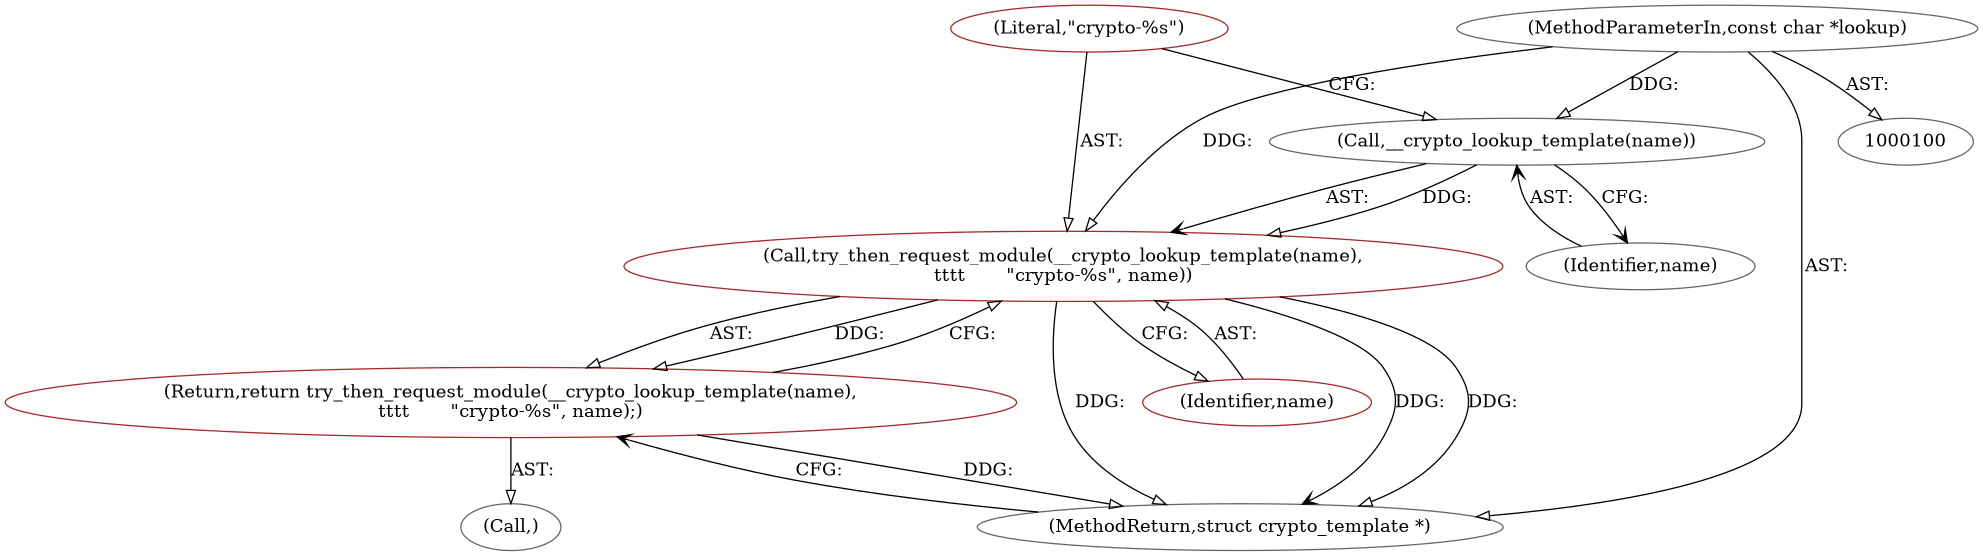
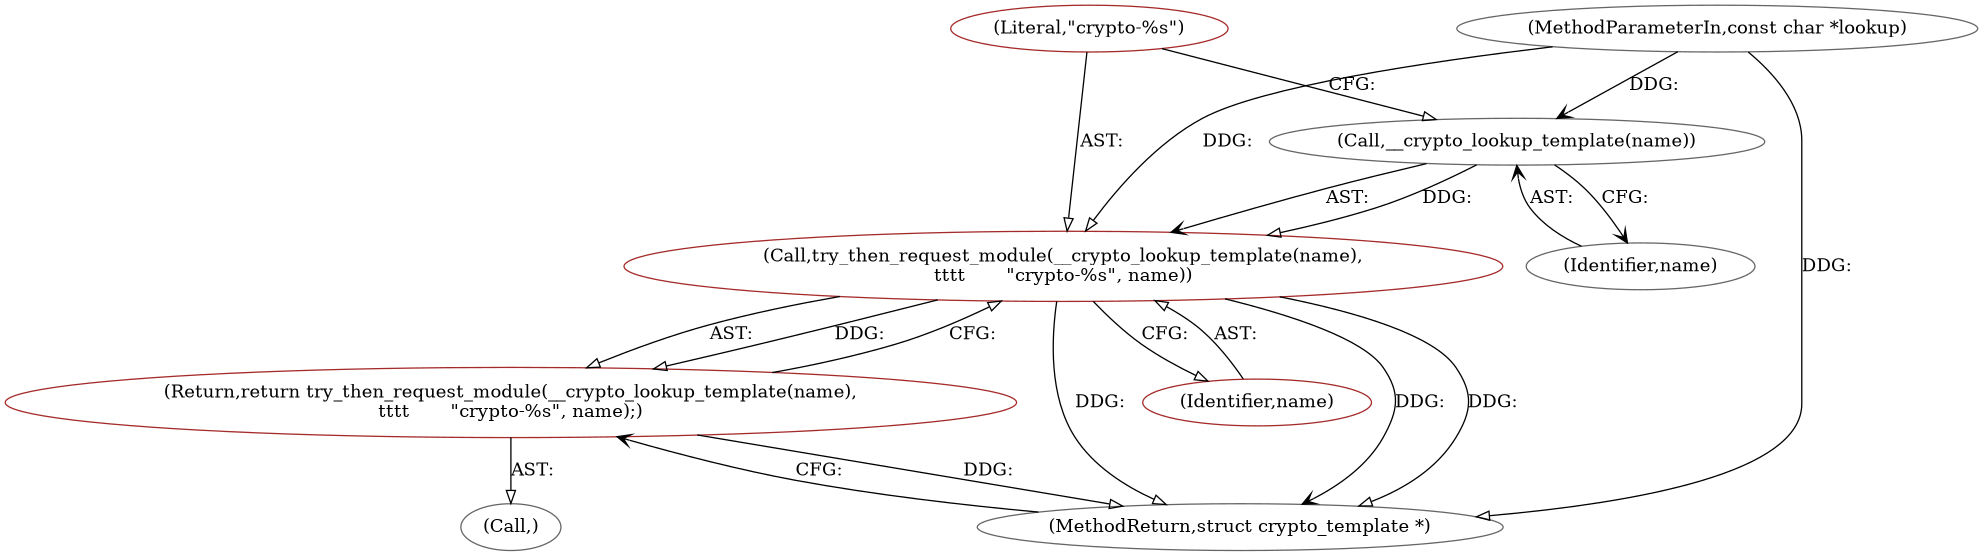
(1623, 82) -> (1623, 82)
(1906, 142) -> none
(1830, 266) -> (1830, 266)
